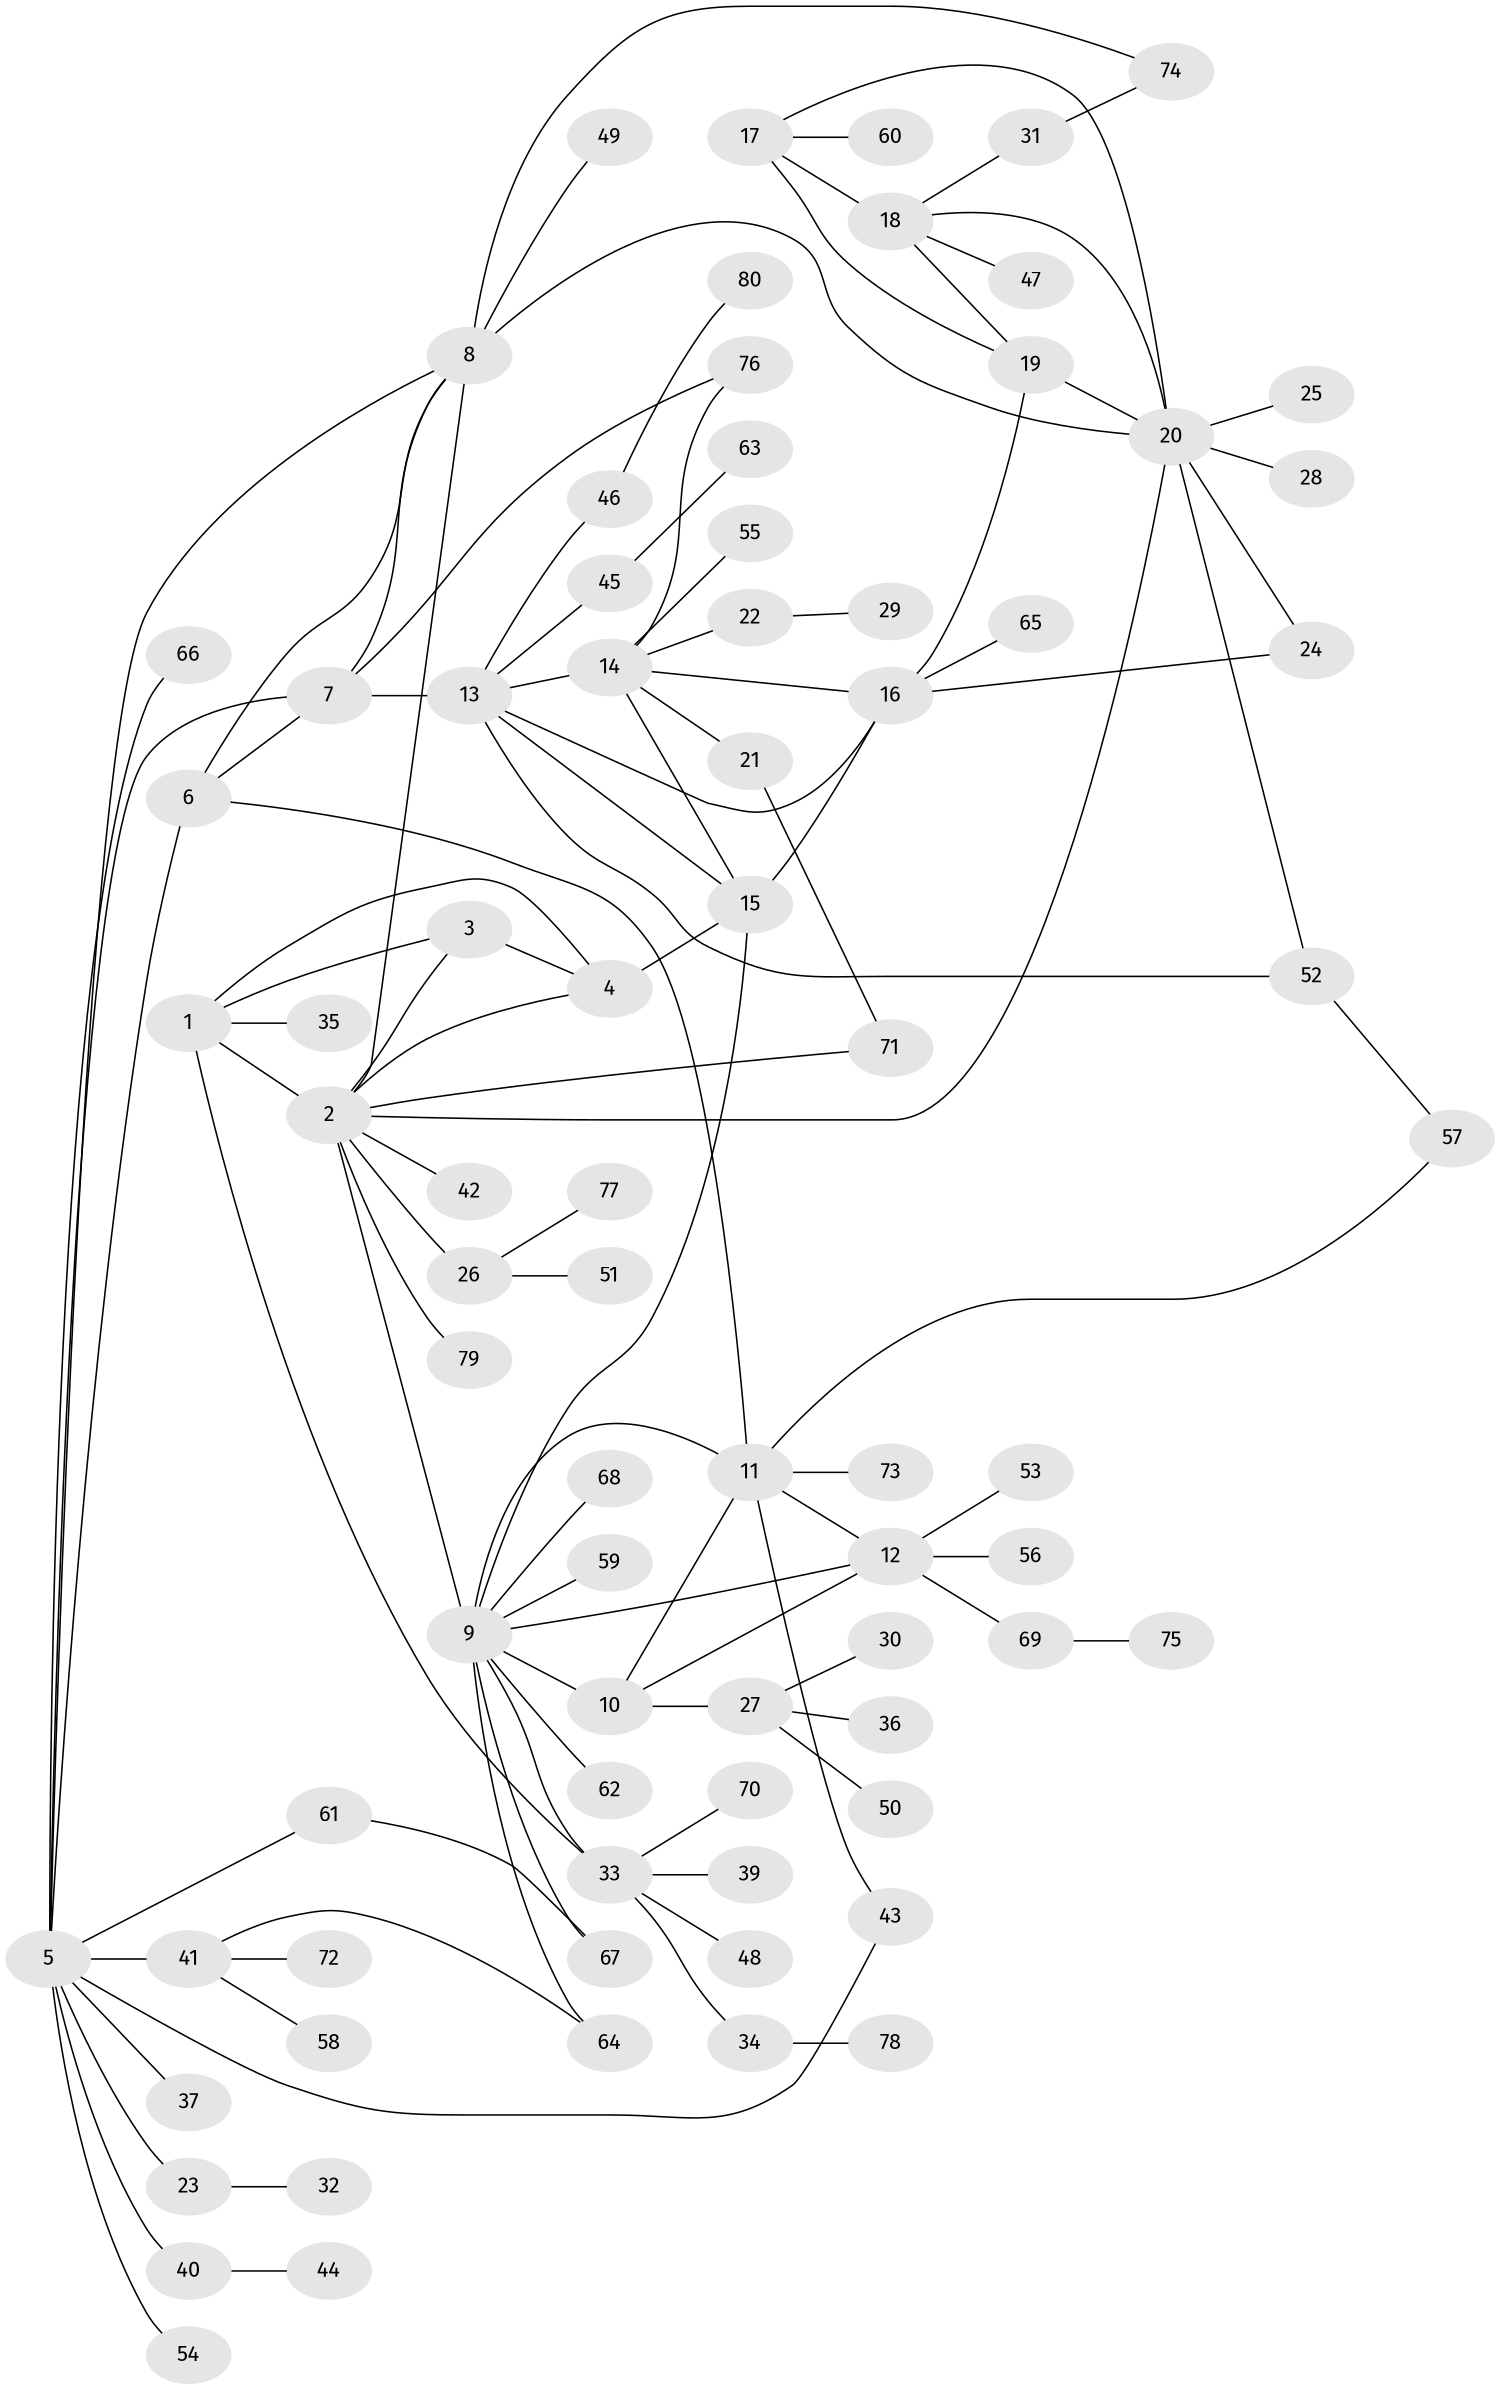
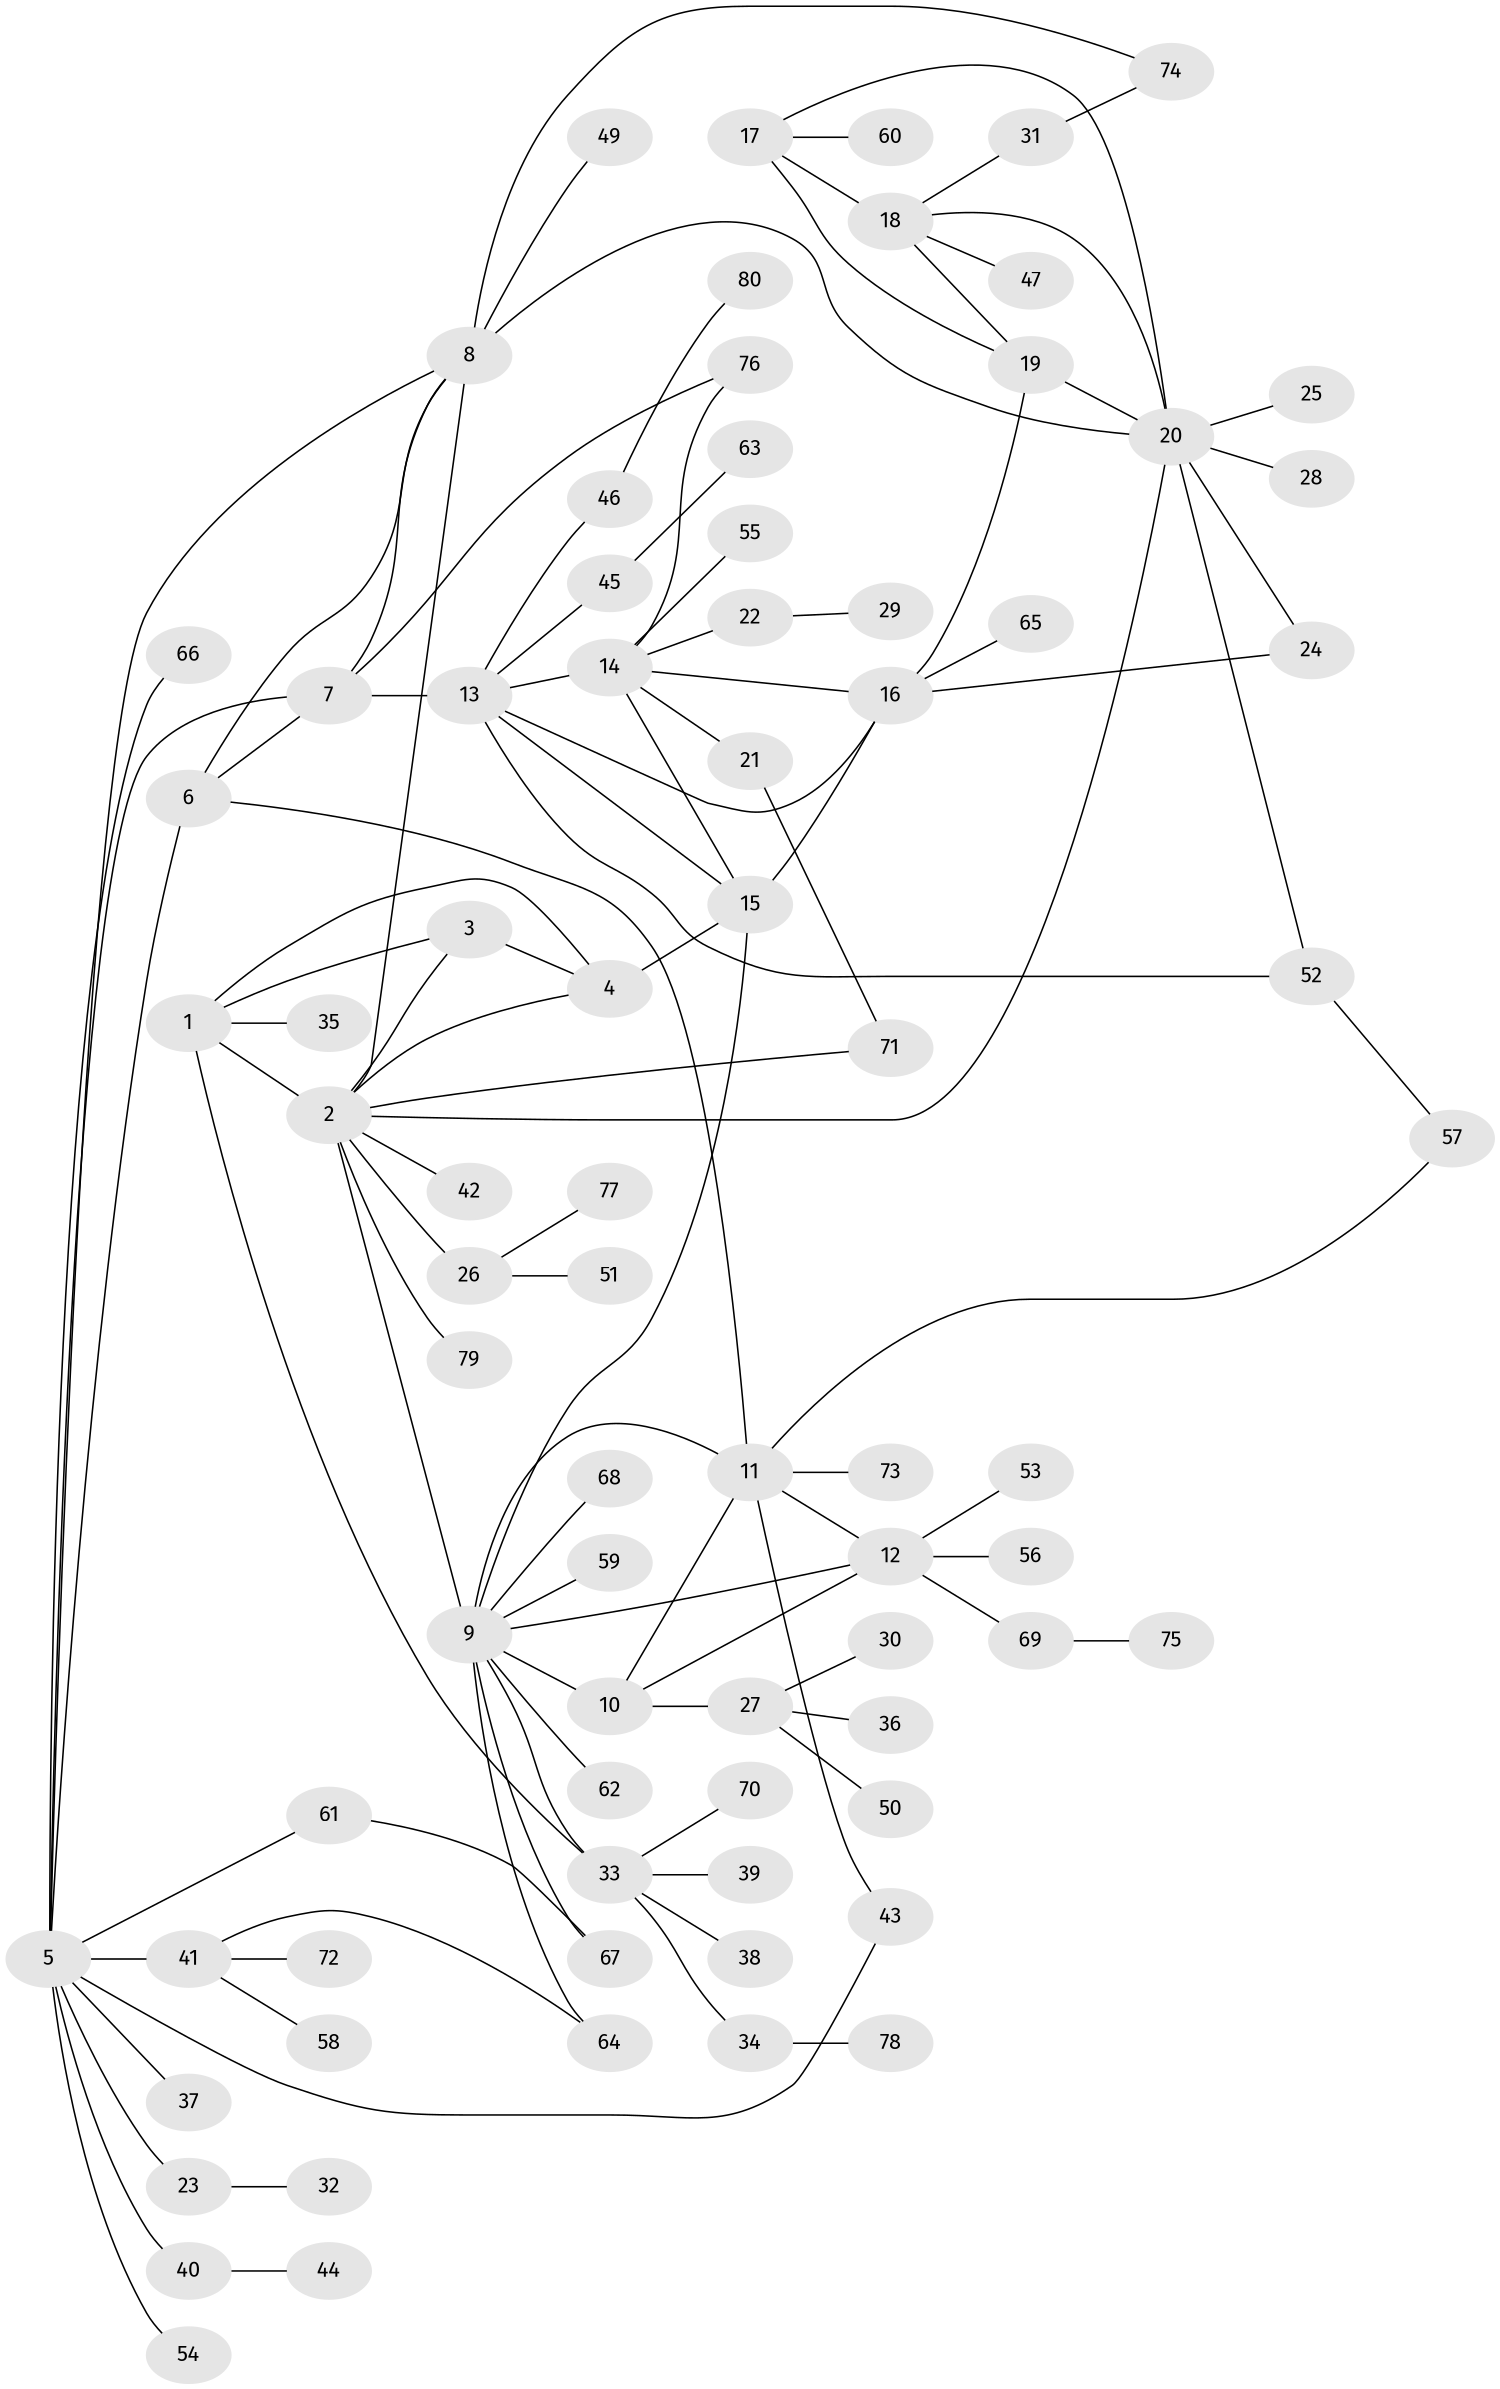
(750, 1959) -> (750, 1959)
